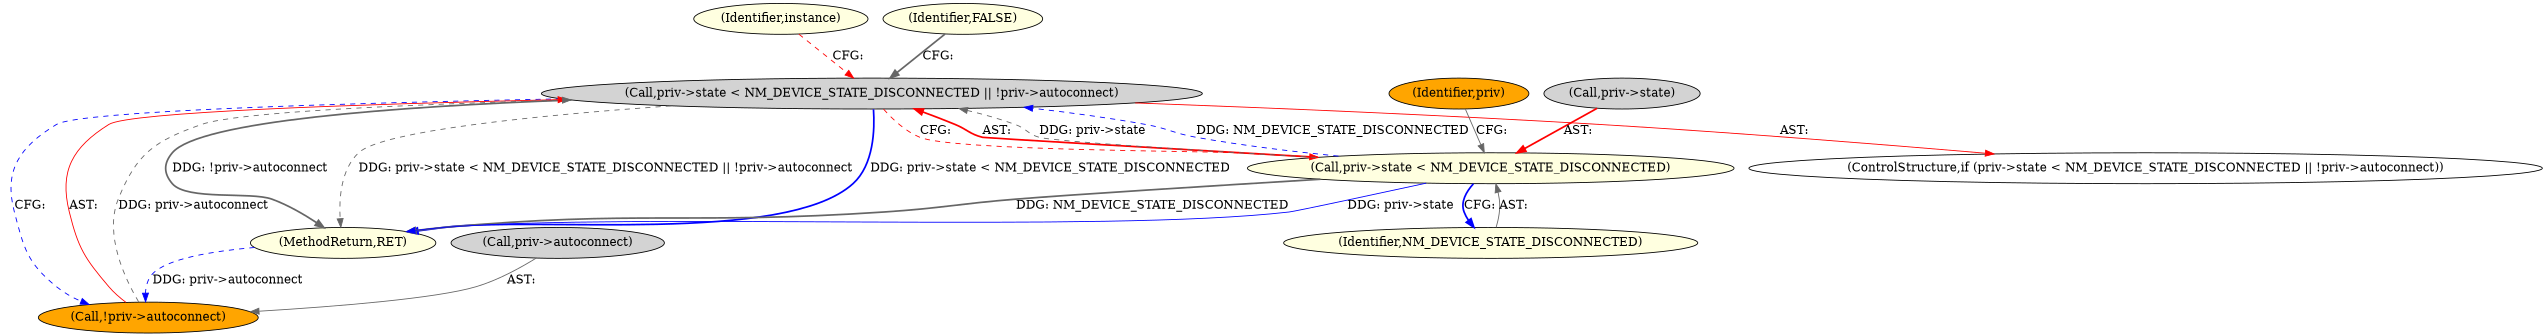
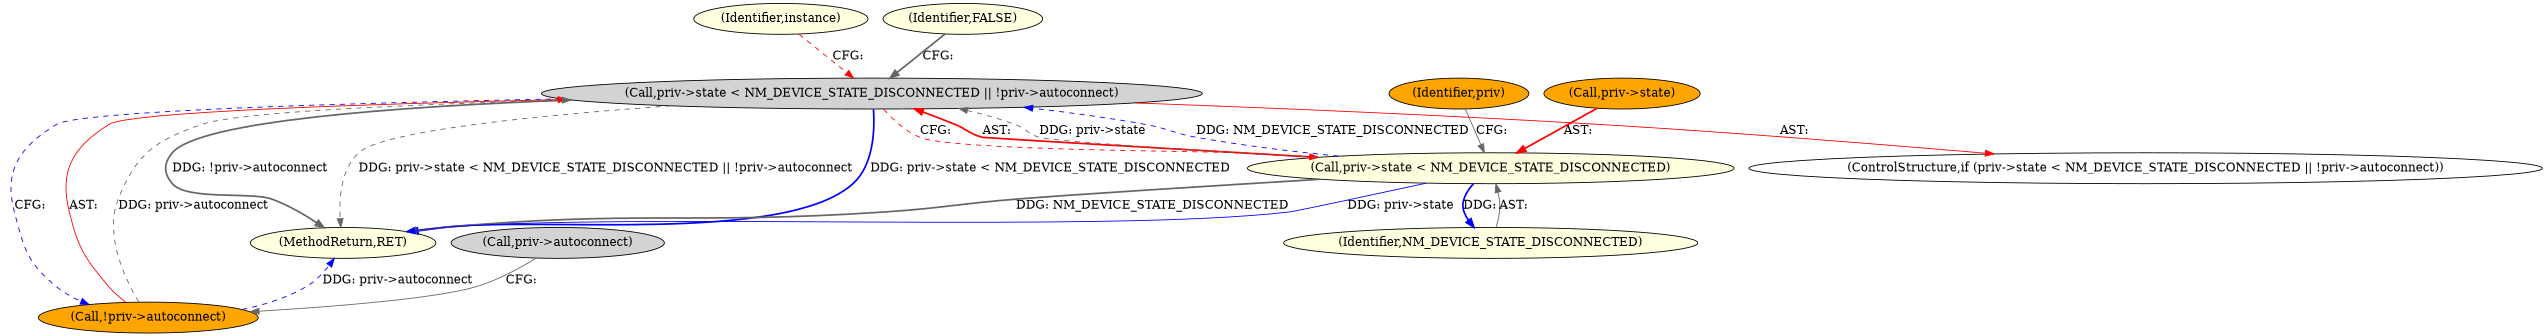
(1622, 94) -> (1622, 94)
(1482, 206) -> (1482, 206)
(191, 257) -> (290, 295)
(523, 280) -> (523, 280)
